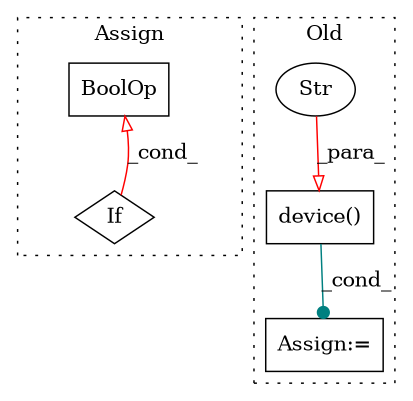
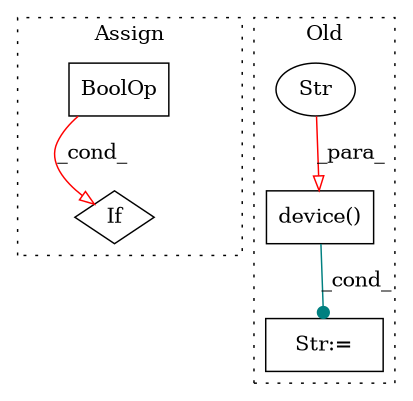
(128, 163) -> (55, 157)
(324, 345) -> (324, 345)
